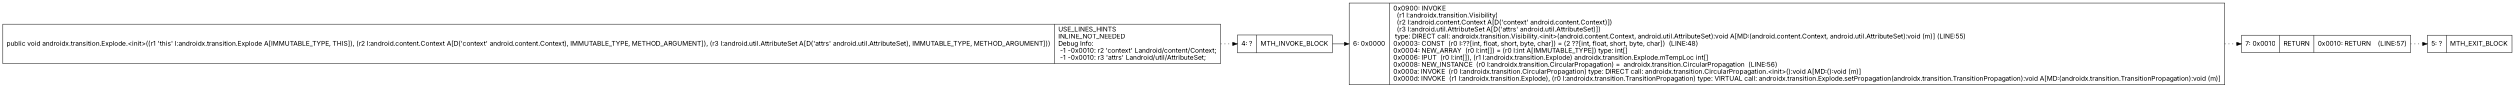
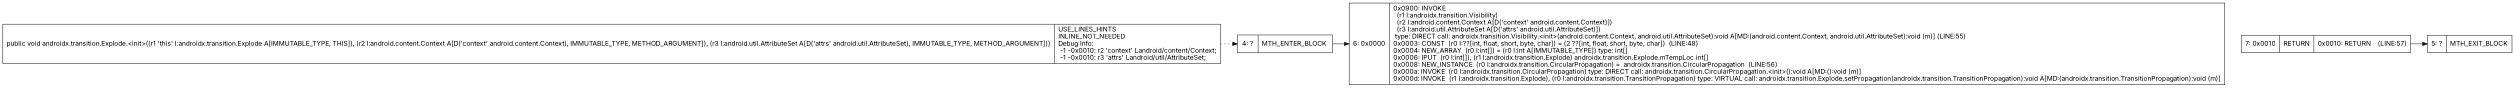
(1294, 44) -> (1294, 44)
(2231, 44) -> none
(2417, 44) -> (2417, 44)
